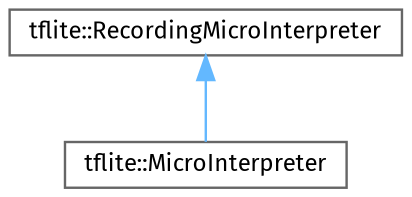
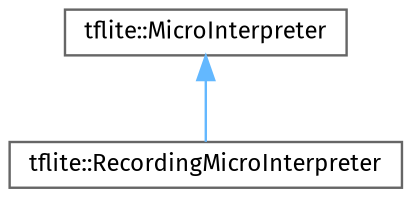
(206, 111) -> (206, 111)
